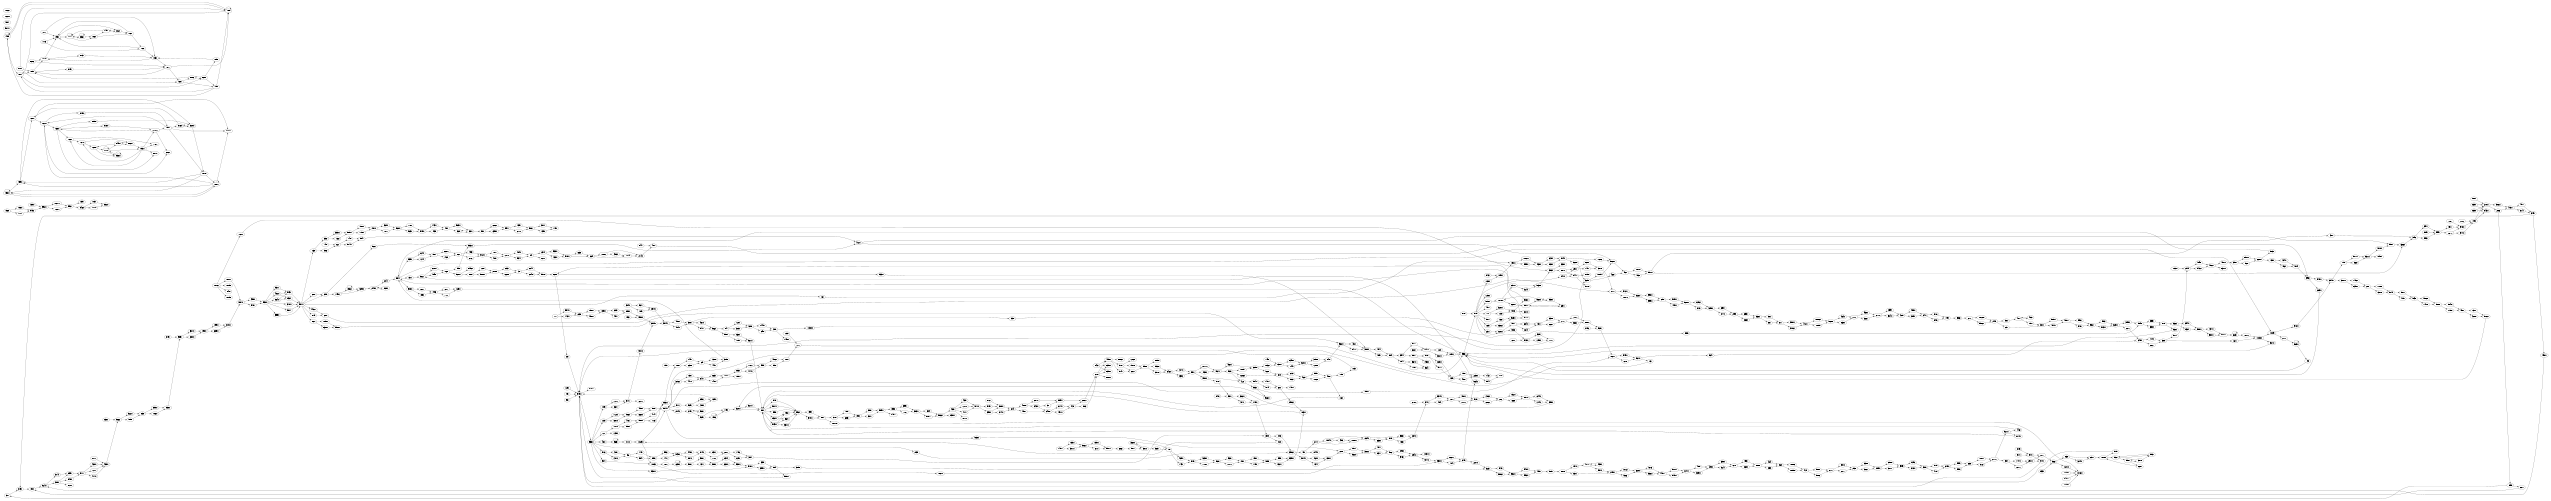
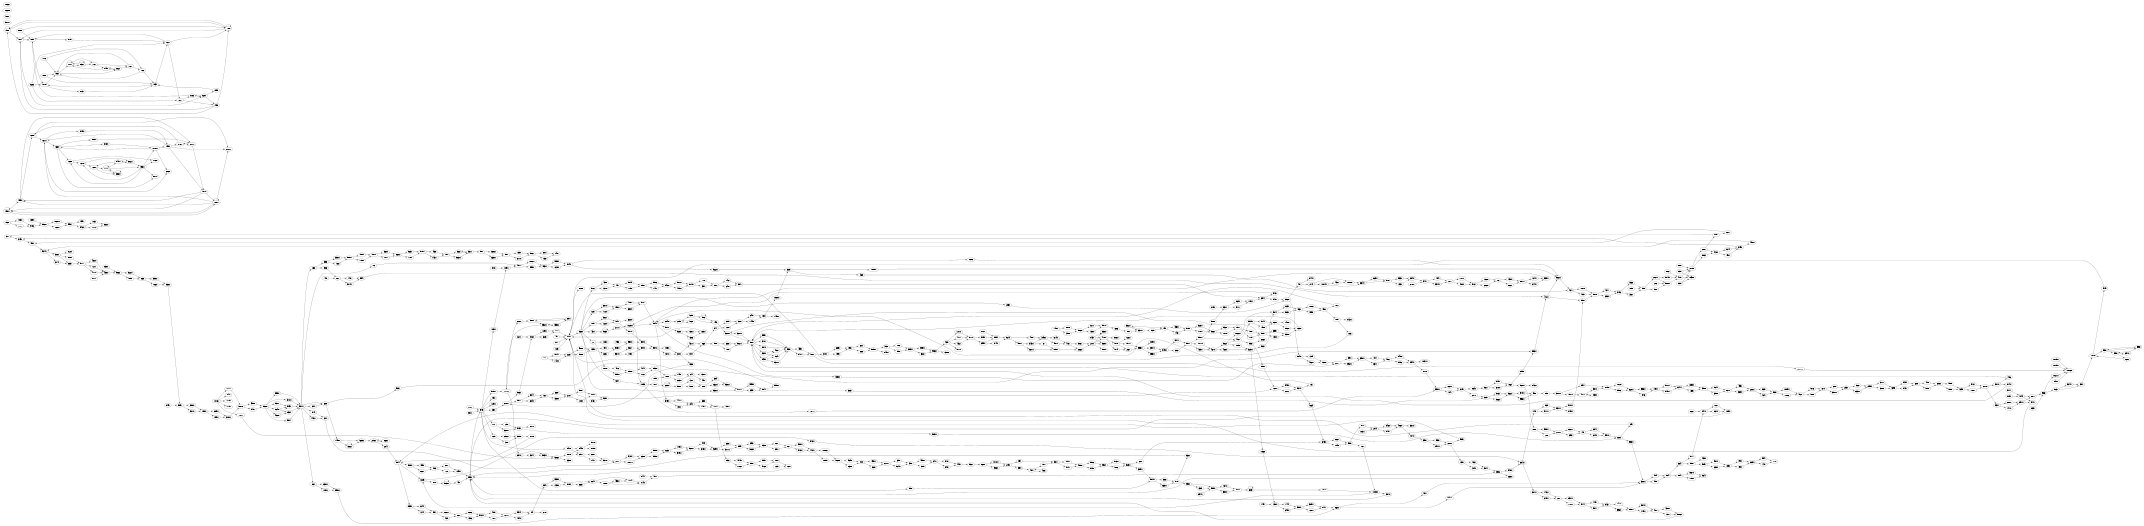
(97, 83) -> (100, 101)
(2396, 245) -> (1588, 298)
(410, 278) -> none
(1481, 317) -> (475, 412)
none -> (1350, 320)
(2180, 324) -> (1200, 484)
(726, 360) -> none
